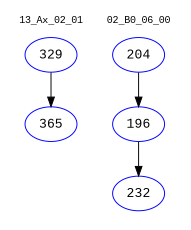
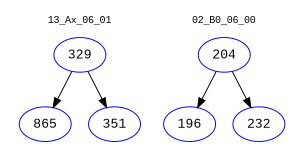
(51, 21) -> (80, 21)
(51, 124) -> (45, 124)
none -> (115, 124)
(139, 154) -> (239, 85)
